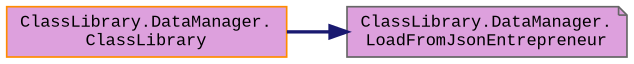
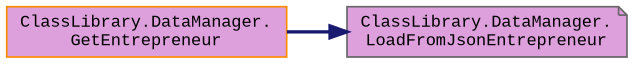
(147, 32) -> (147, 32)
